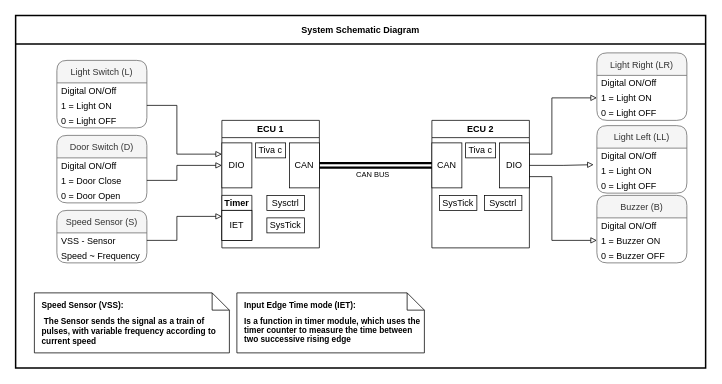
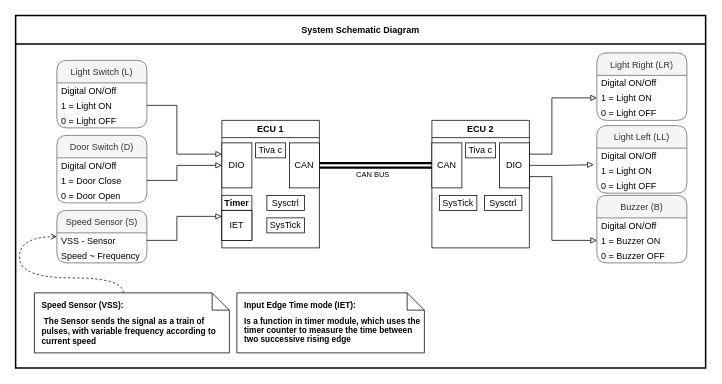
none -> (47, 276)
